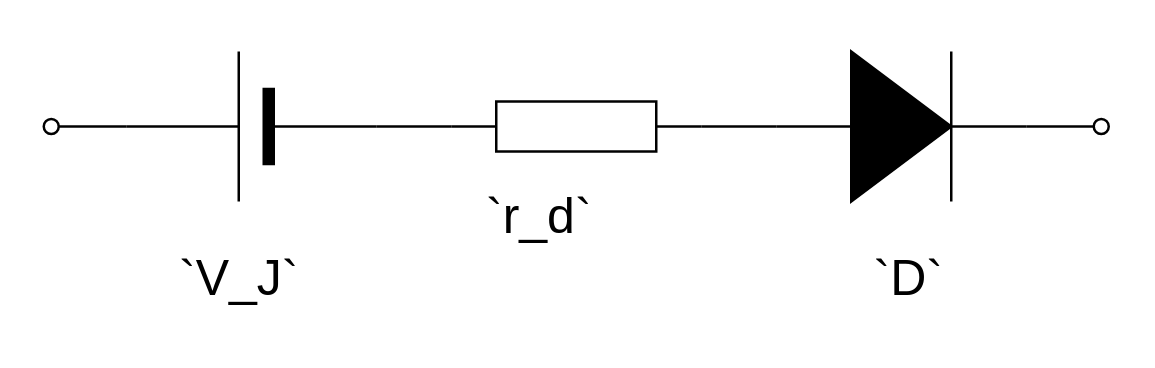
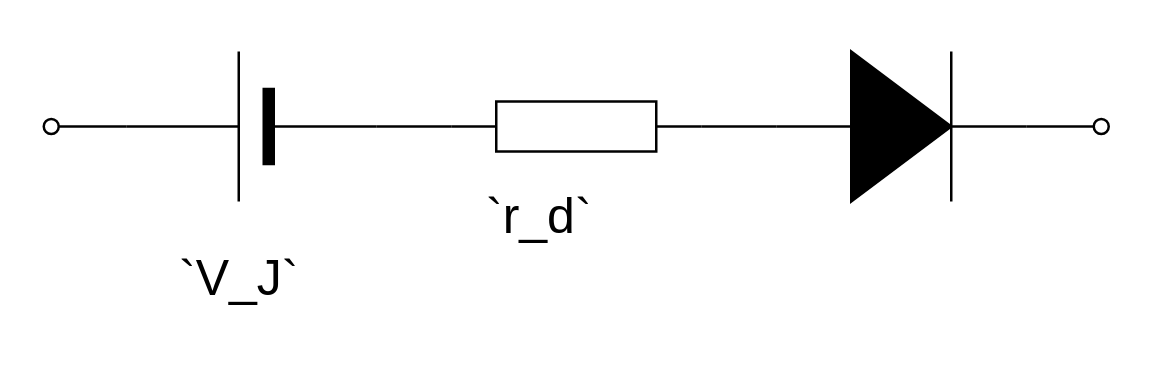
(901, 276) -> none
